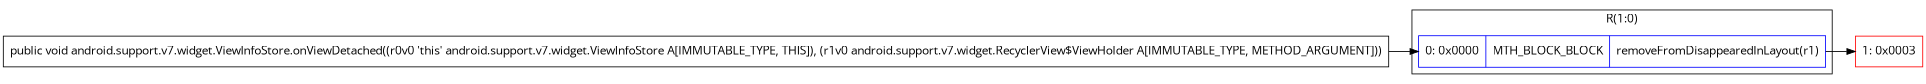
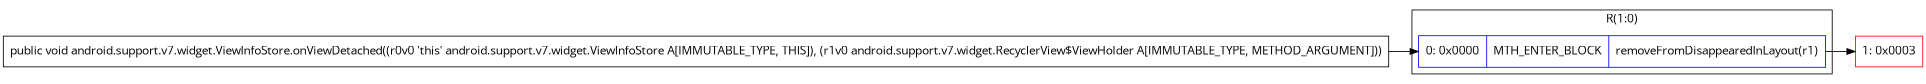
(1548, 51) -> (1547, 51)
